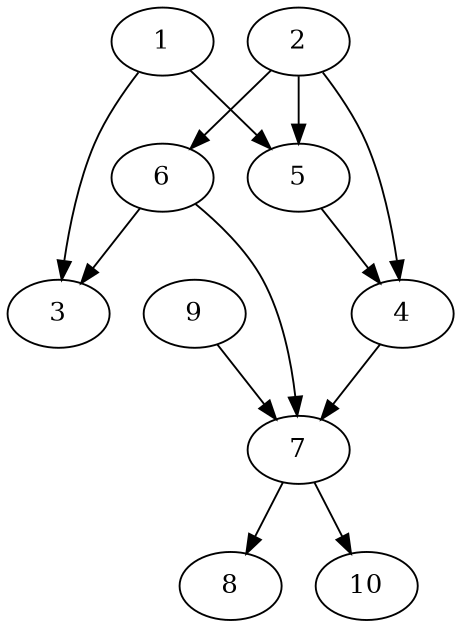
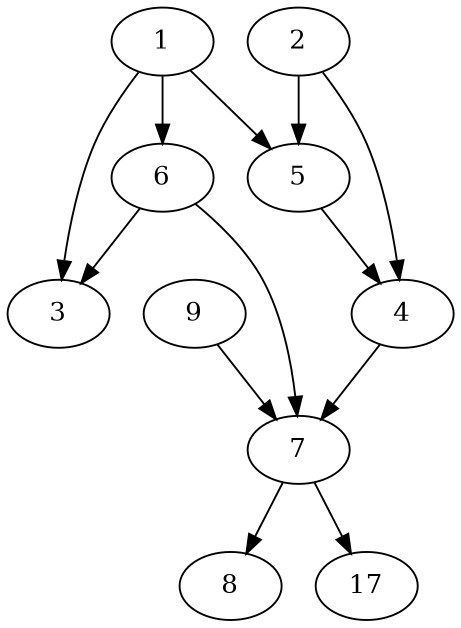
(239, 101) -> (163, 100)
(367, 586) -> (367, 586)
